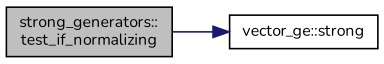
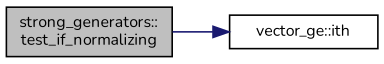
(304, 32) -> (304, 32)
